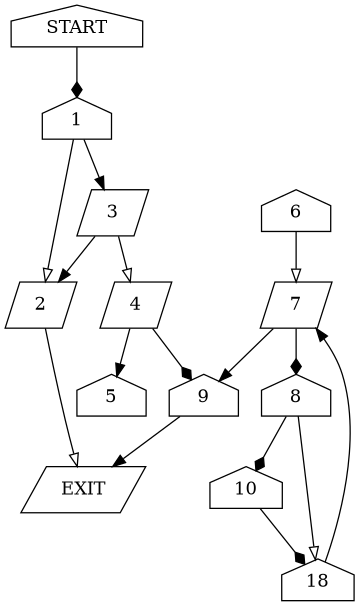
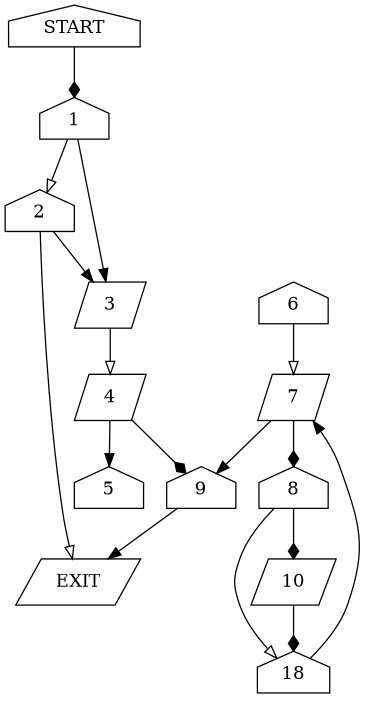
(81, 254) -> (69, 252)
(41, 305) -> (40, 213)
(246, 490) -> (294, 582)
